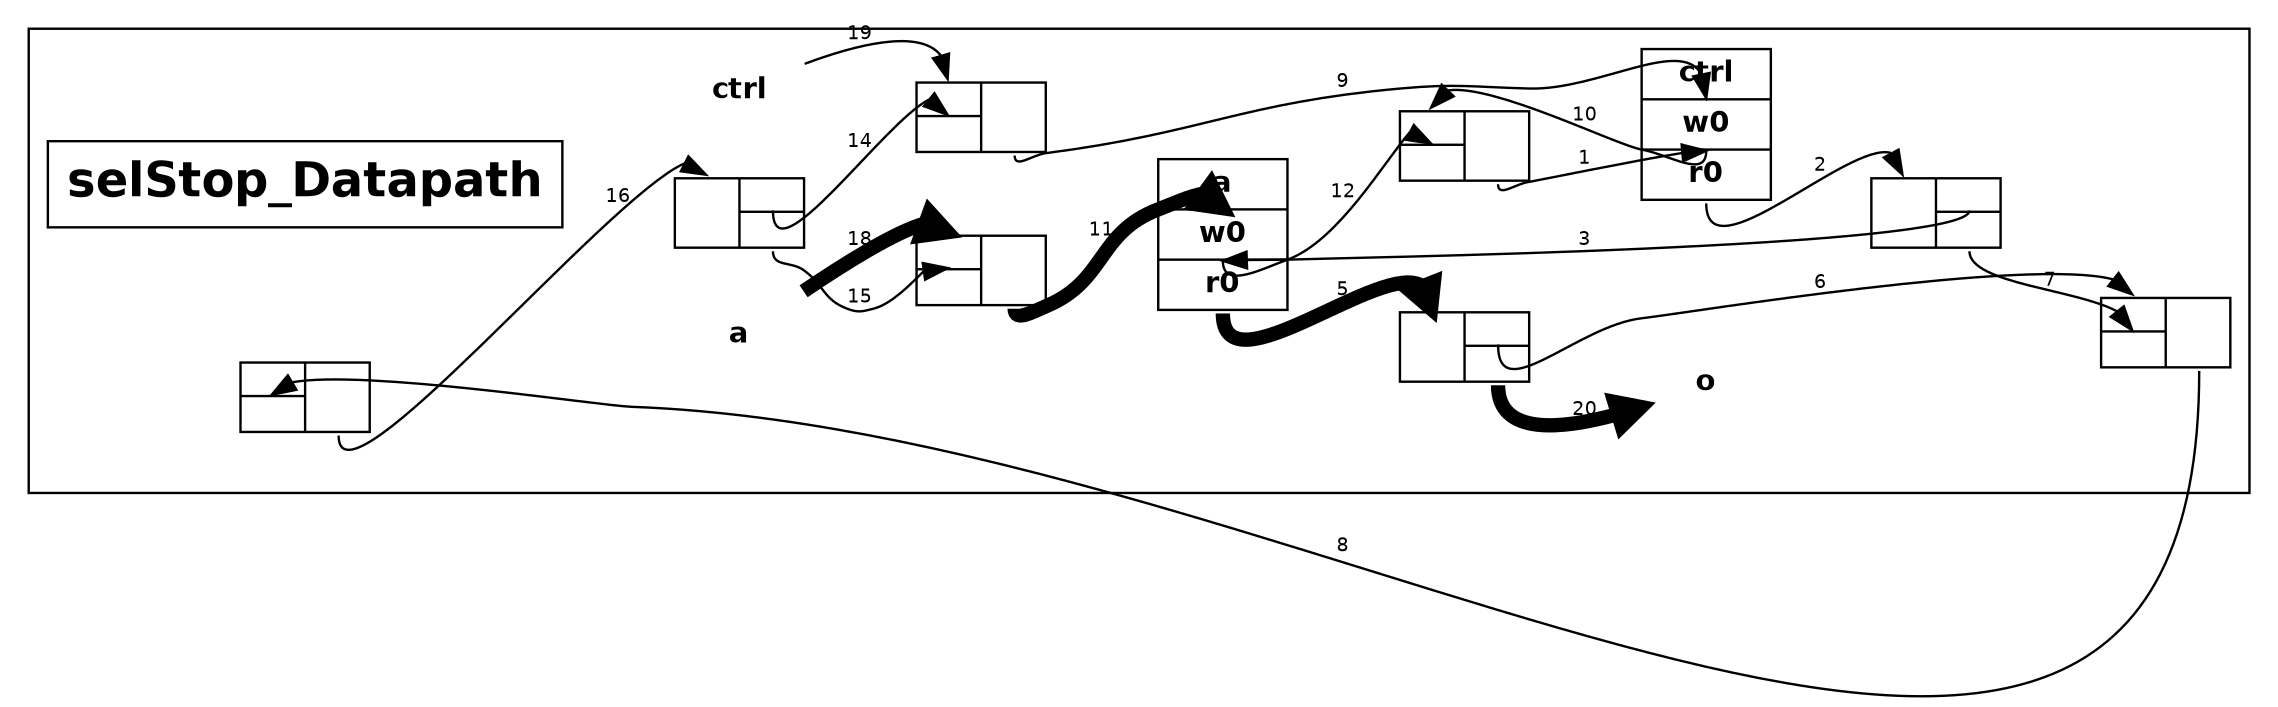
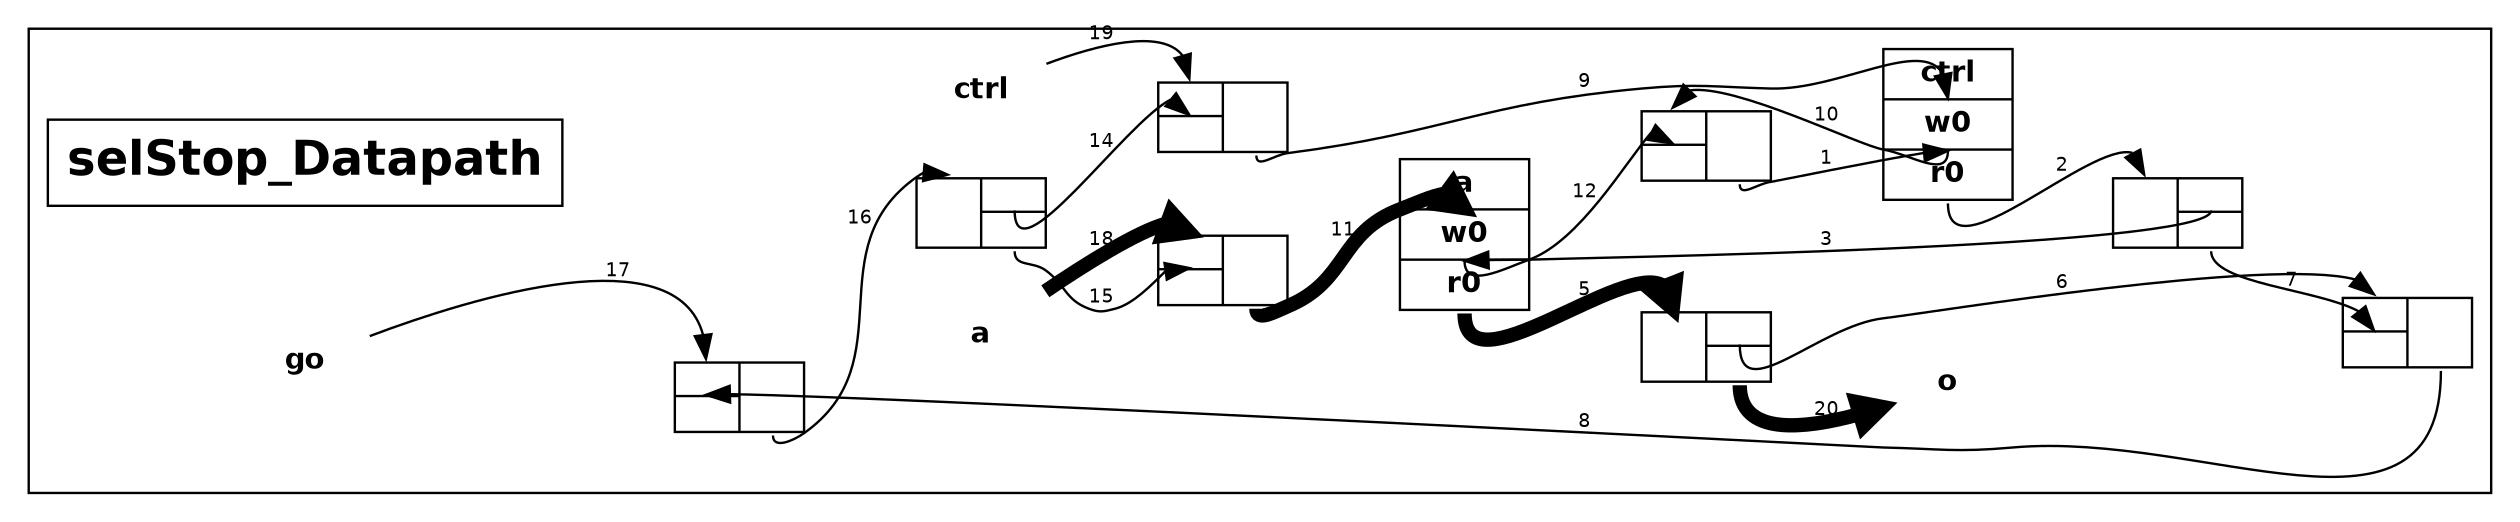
none -> (305, 361)
